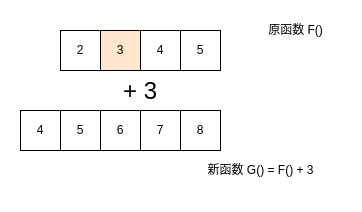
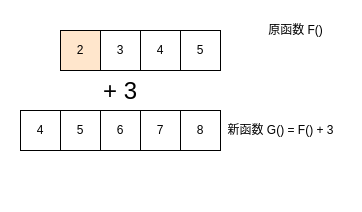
(81, 51) -> (81, 51)
(121, 51) -> (121, 51)
(141, 91) -> (121, 91)
(261, 171) -> (281, 131)
